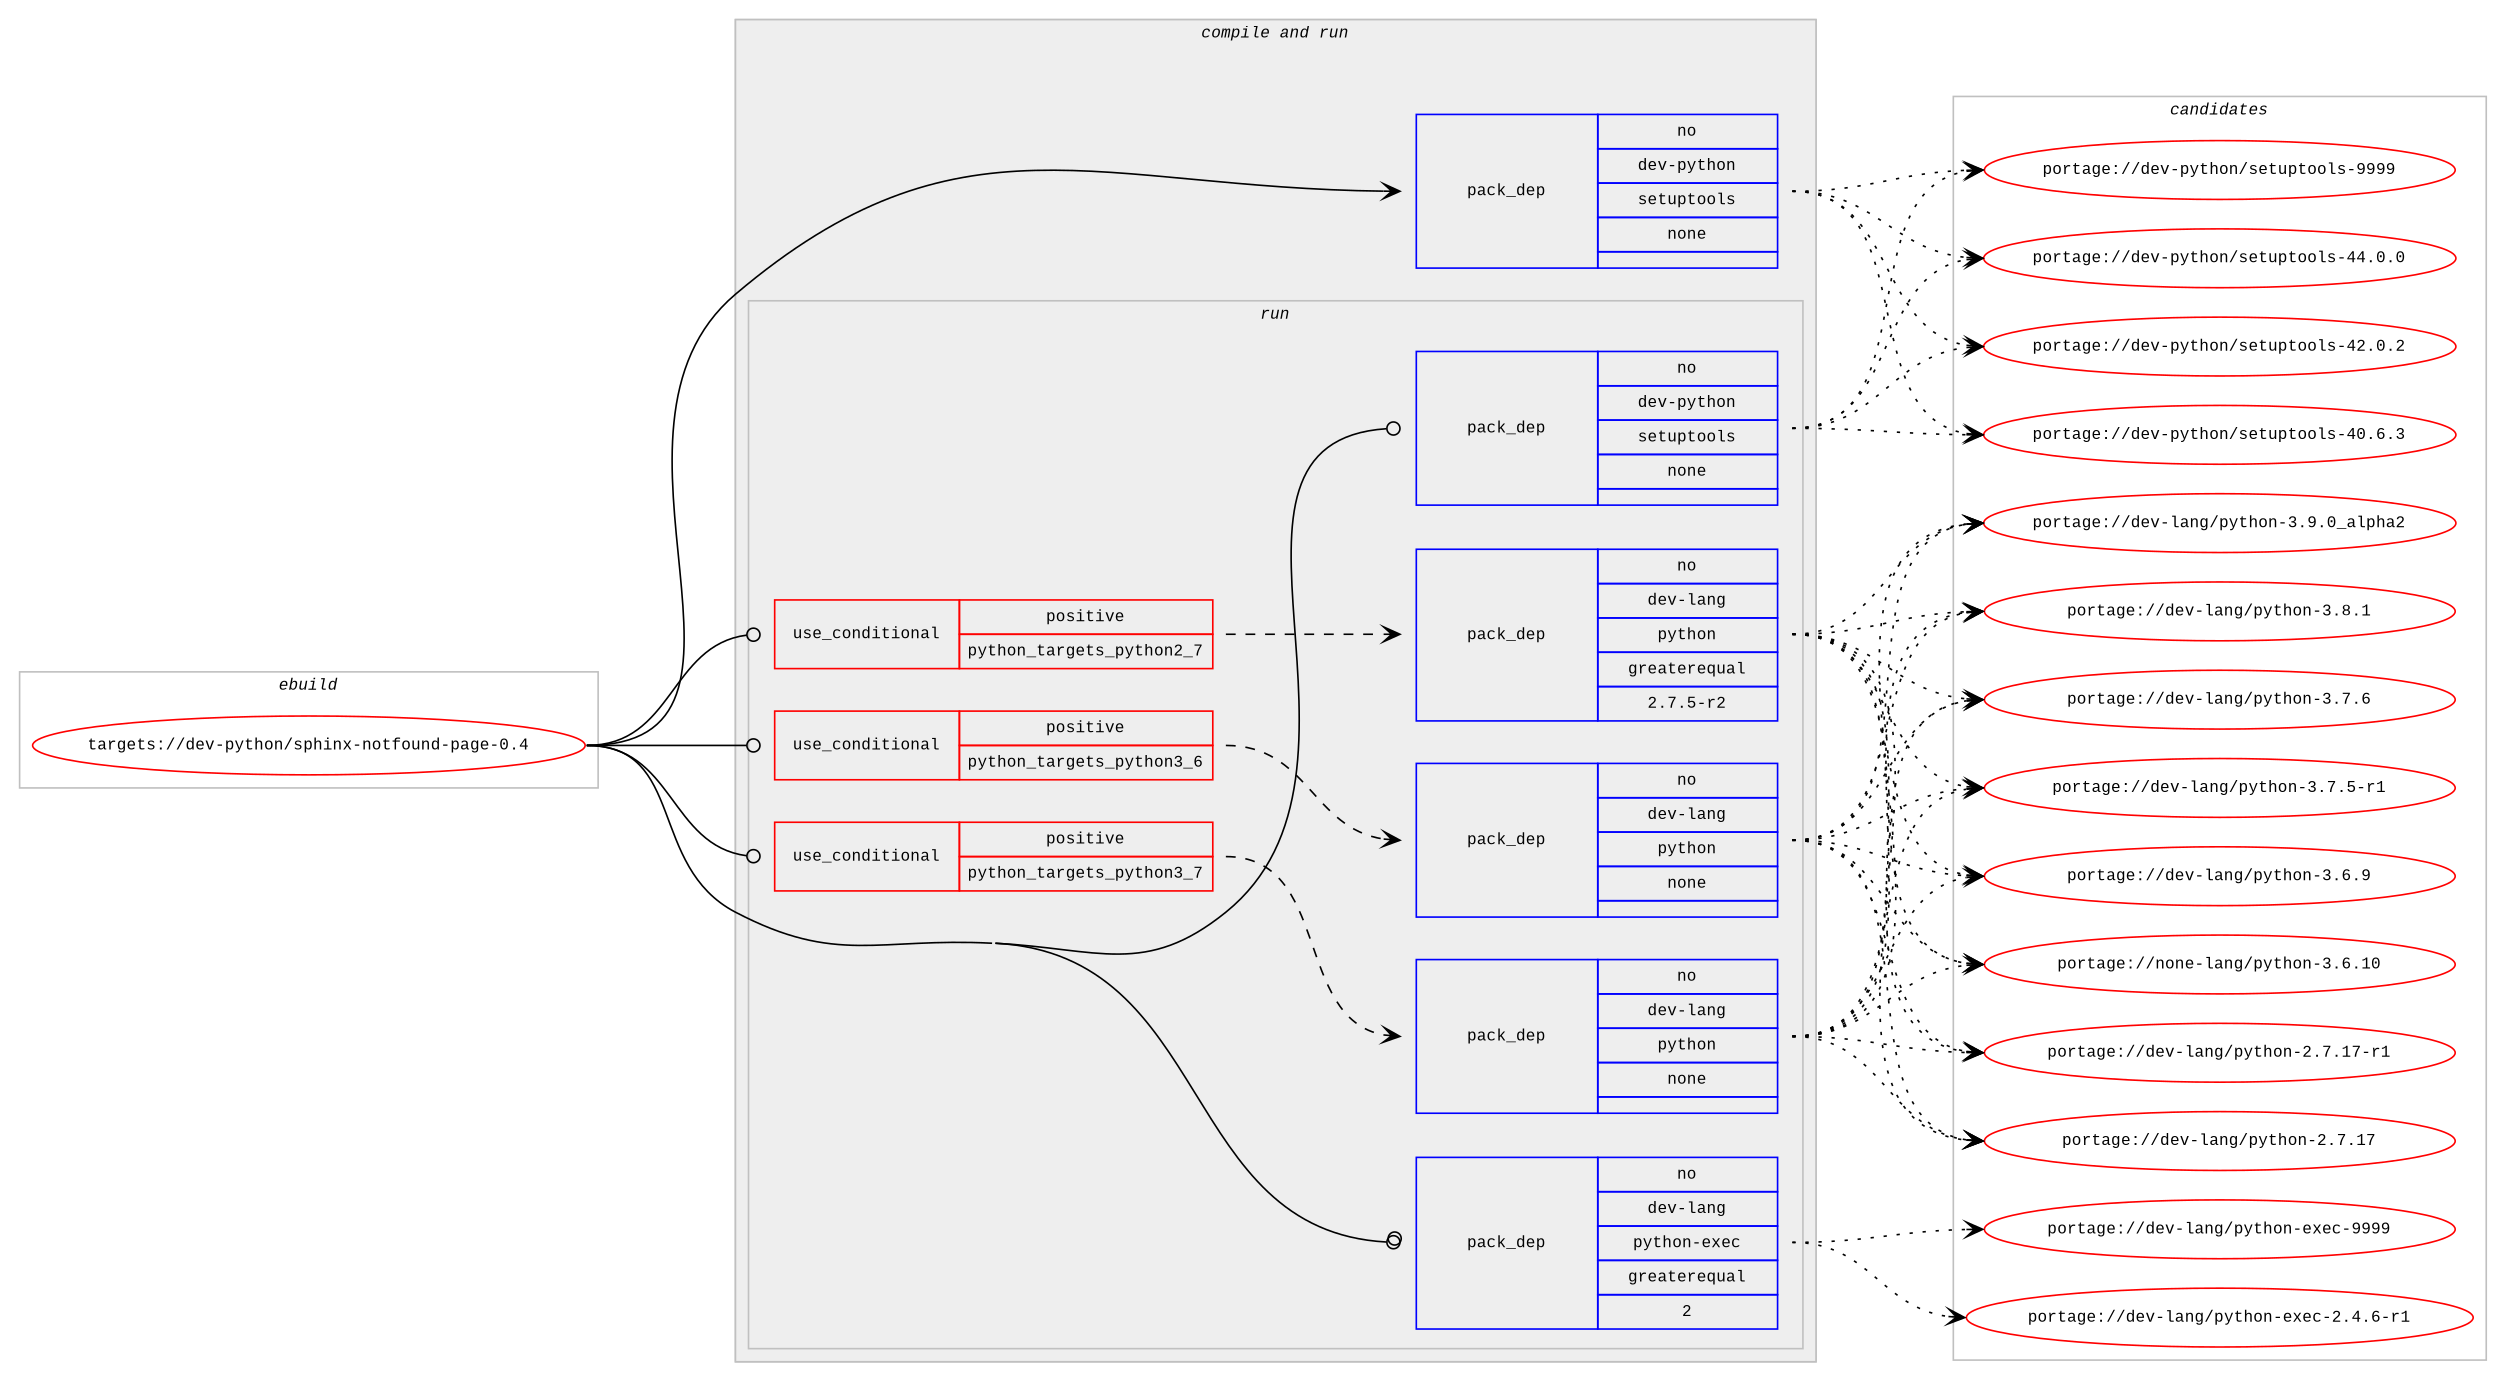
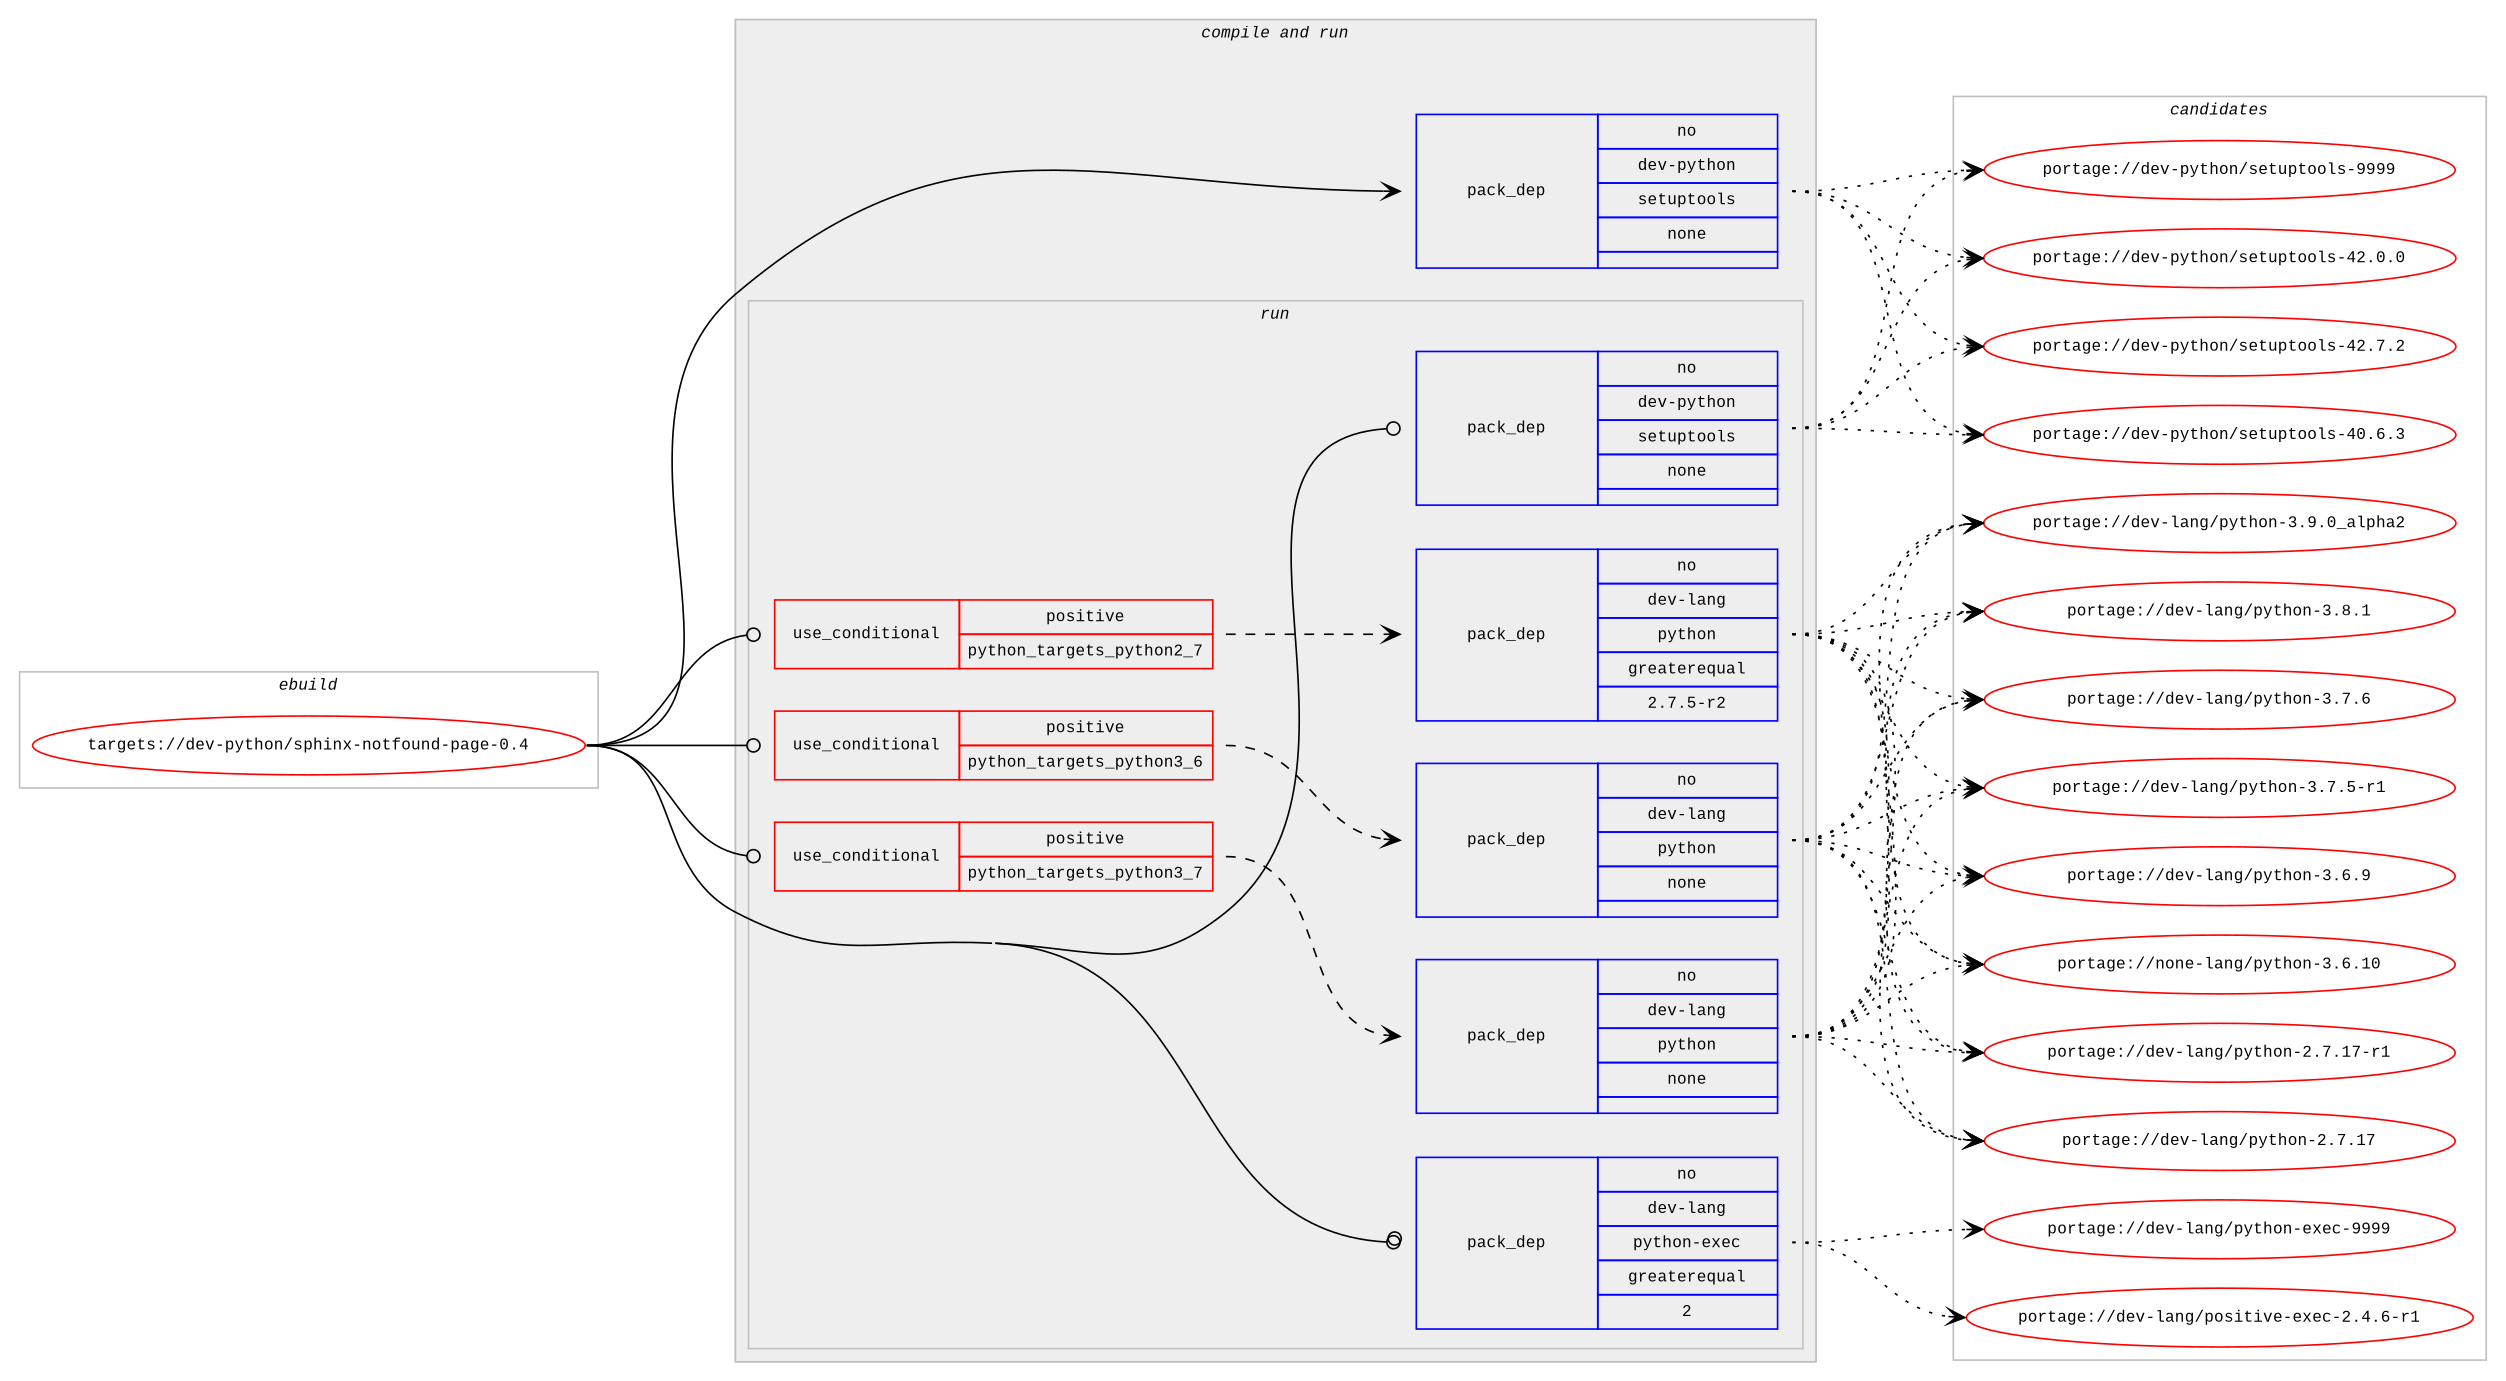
(2220, 258) -> (2220, 258)
(2220, 347) -> (2220, 347)
(2220, 1318) -> (2220, 1318)
